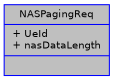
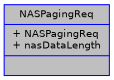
(30, 34) -> (56, 34)
